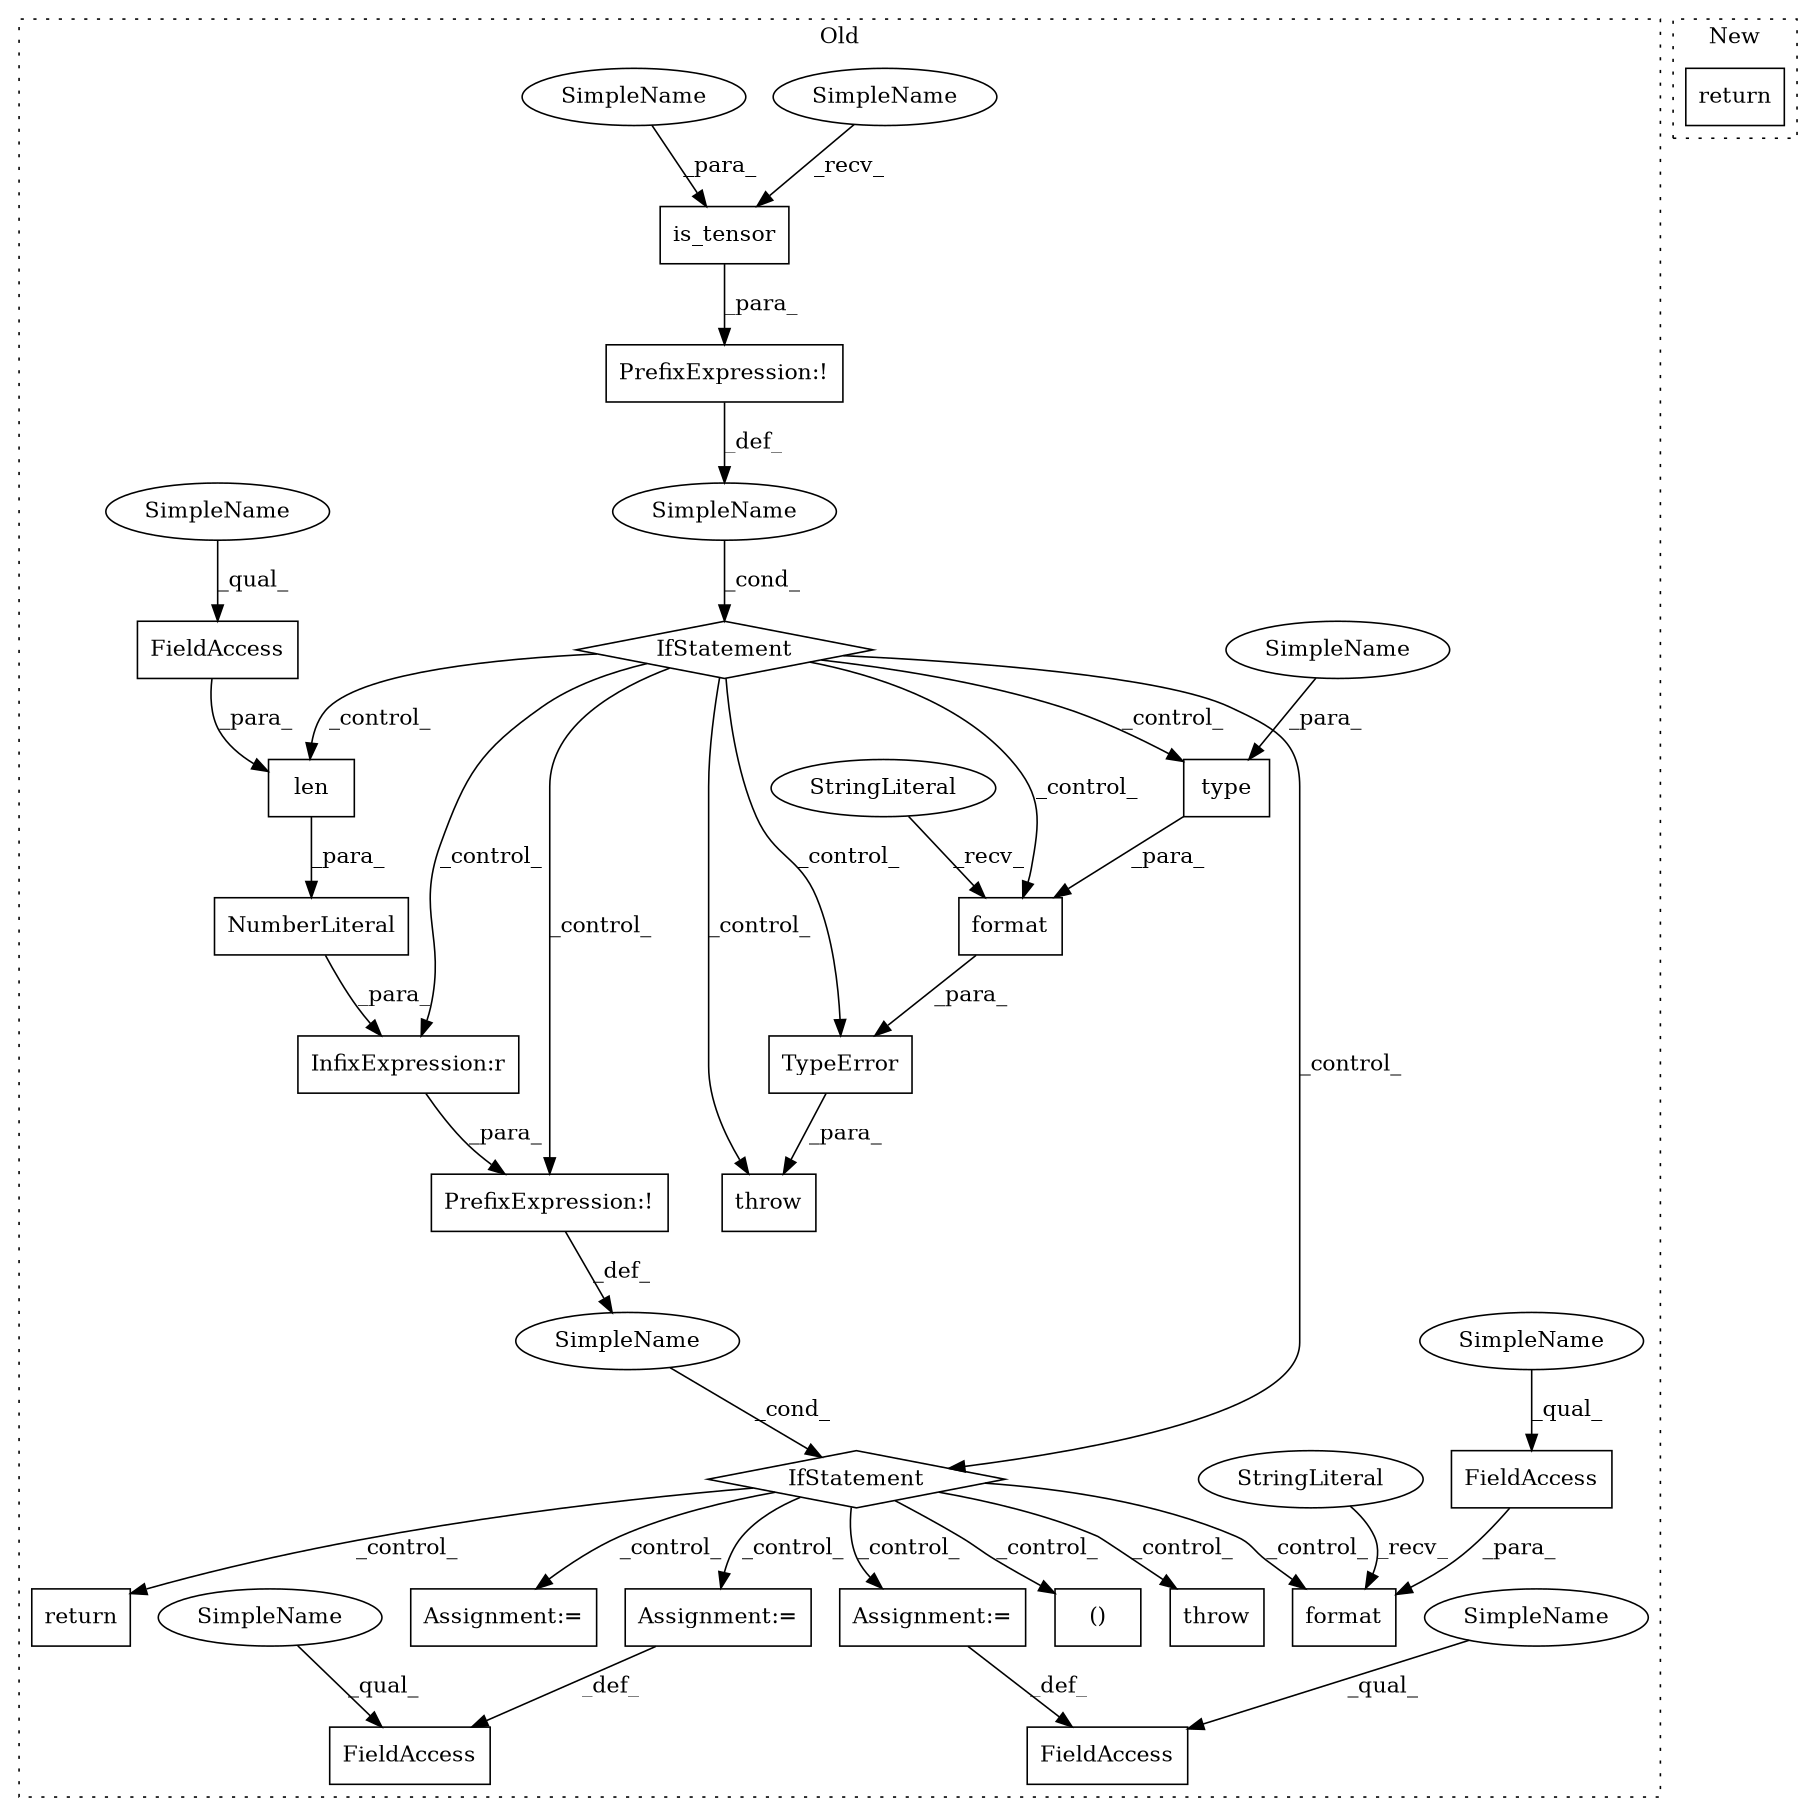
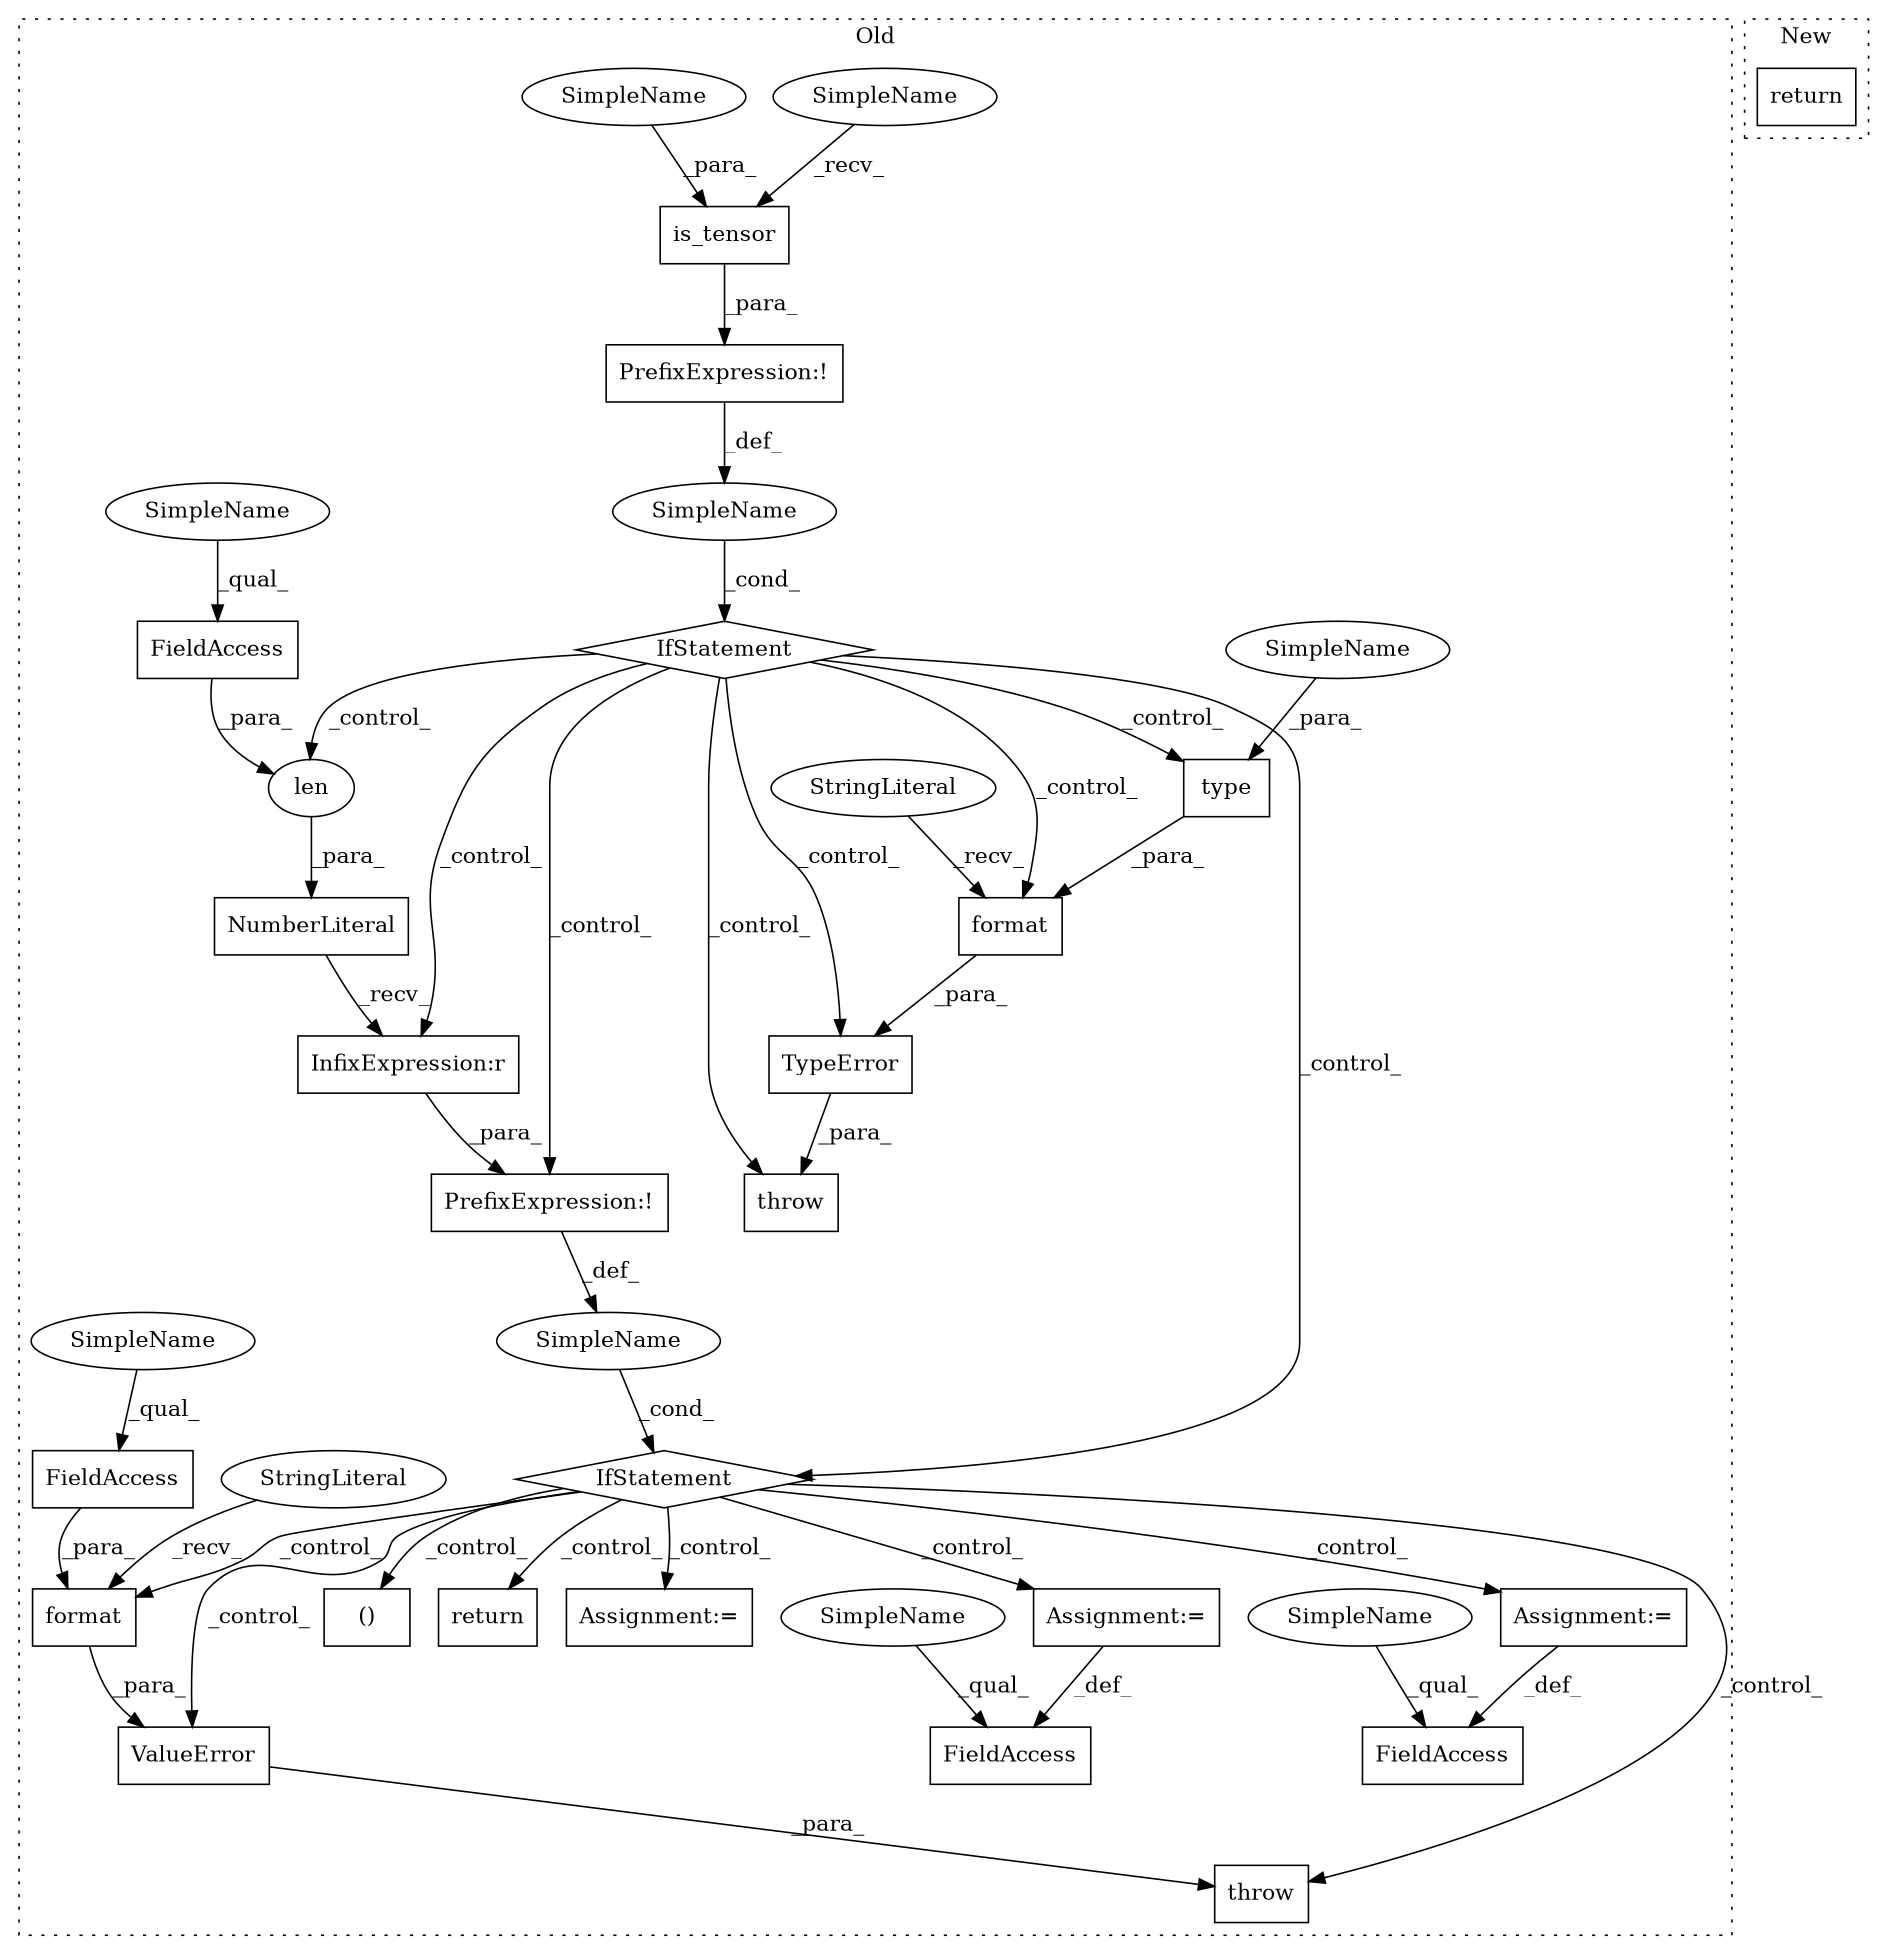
(311, 788) -> (311, 788)
(394, 995) -> (395, 995)
none -> (194, 1756)
